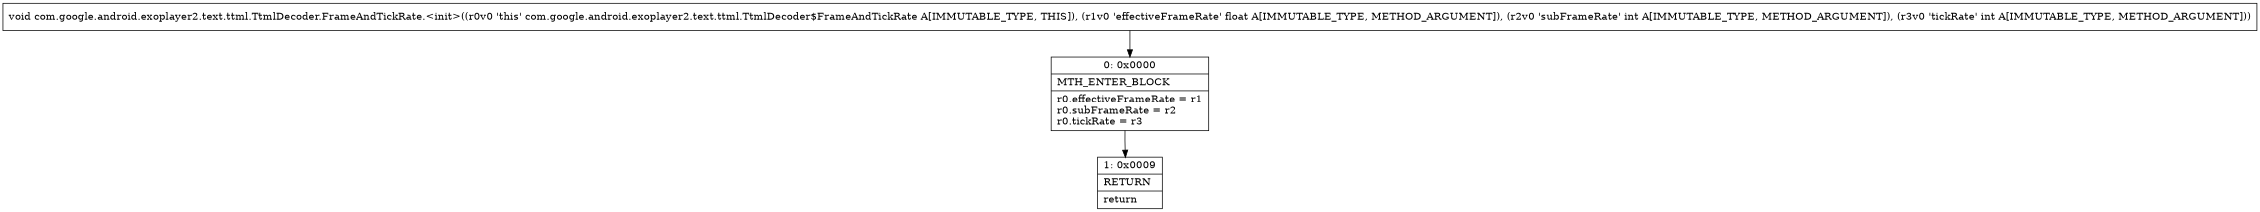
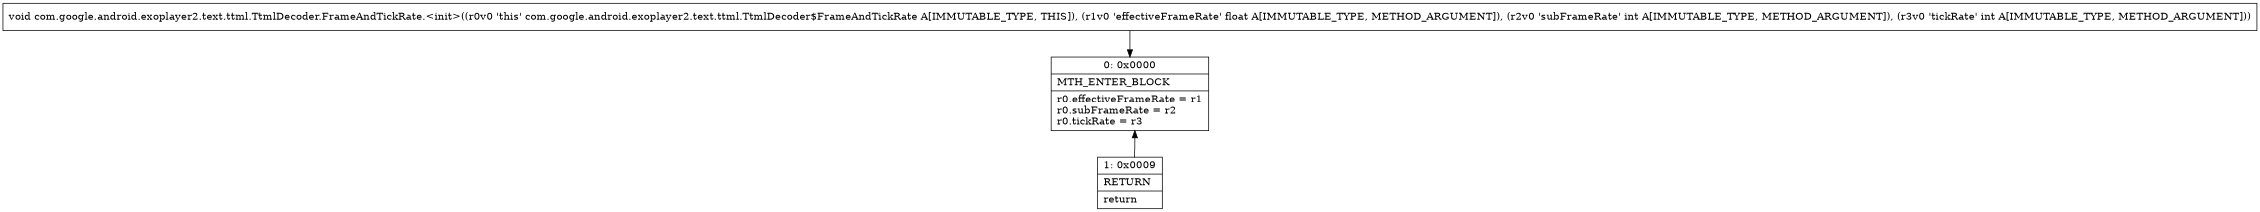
(1125, 140) -> (1135, 148)
